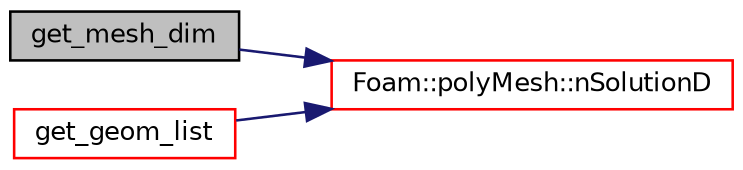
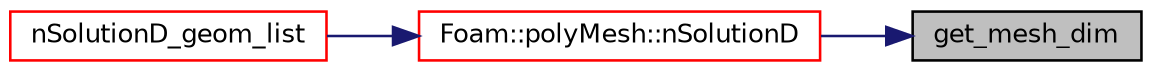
(272, 54) -> (853, 36)
(125, 134) -> (168, 36)
